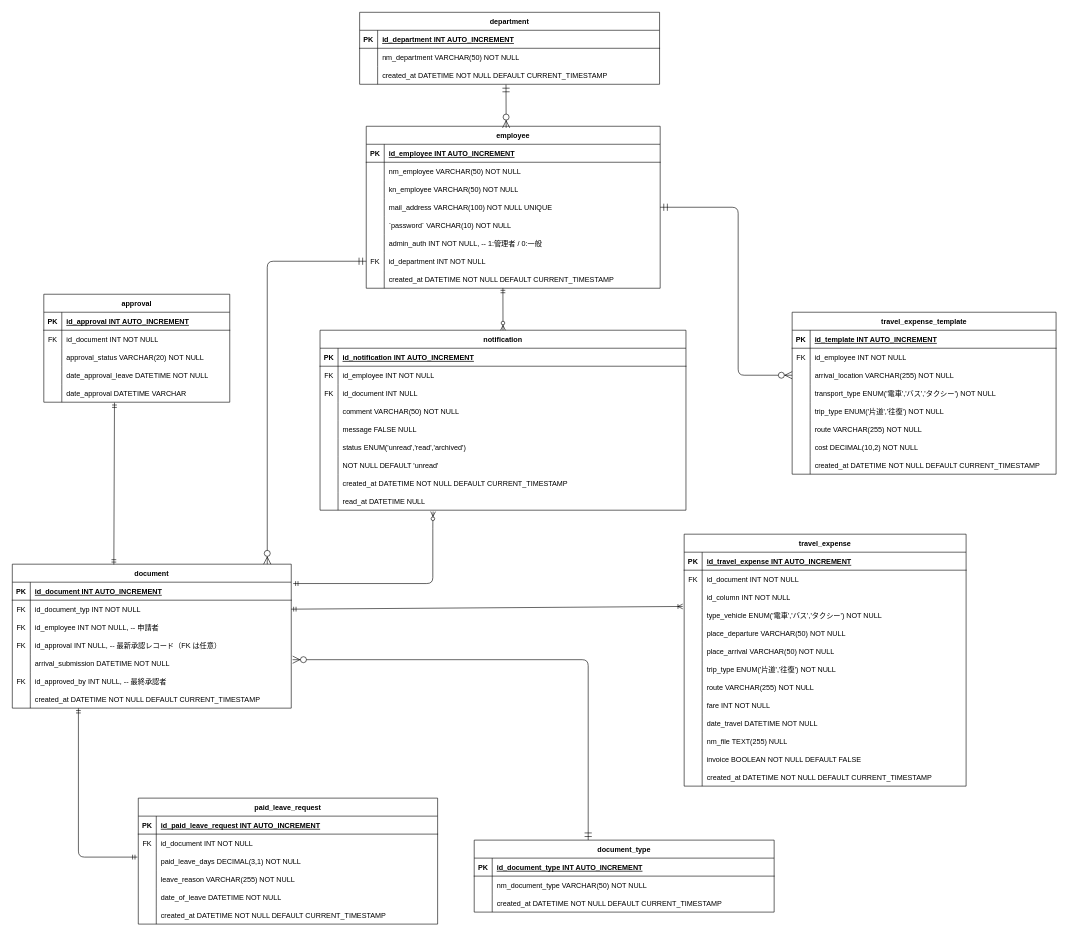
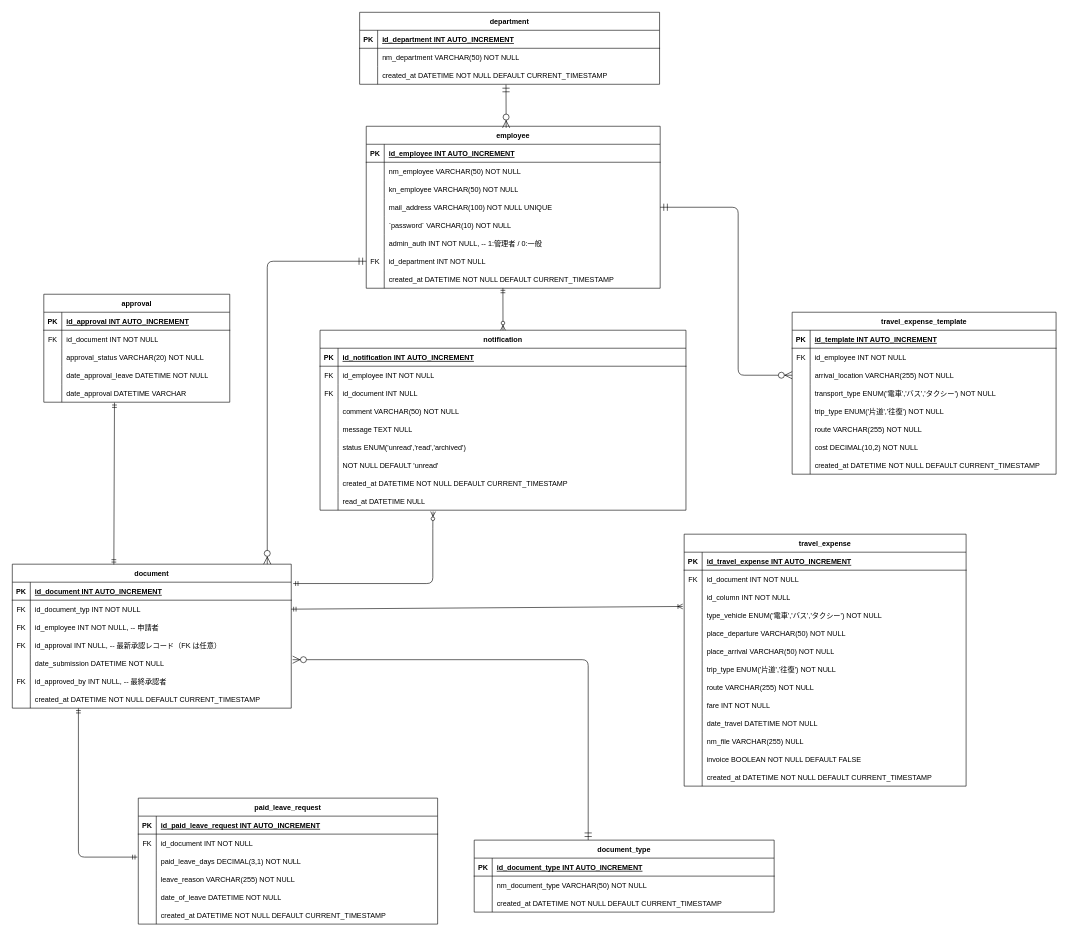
(396, 430) -> (394, 430)
(114, 664) -> (110, 664)
(765, 742) -> (771, 742)
